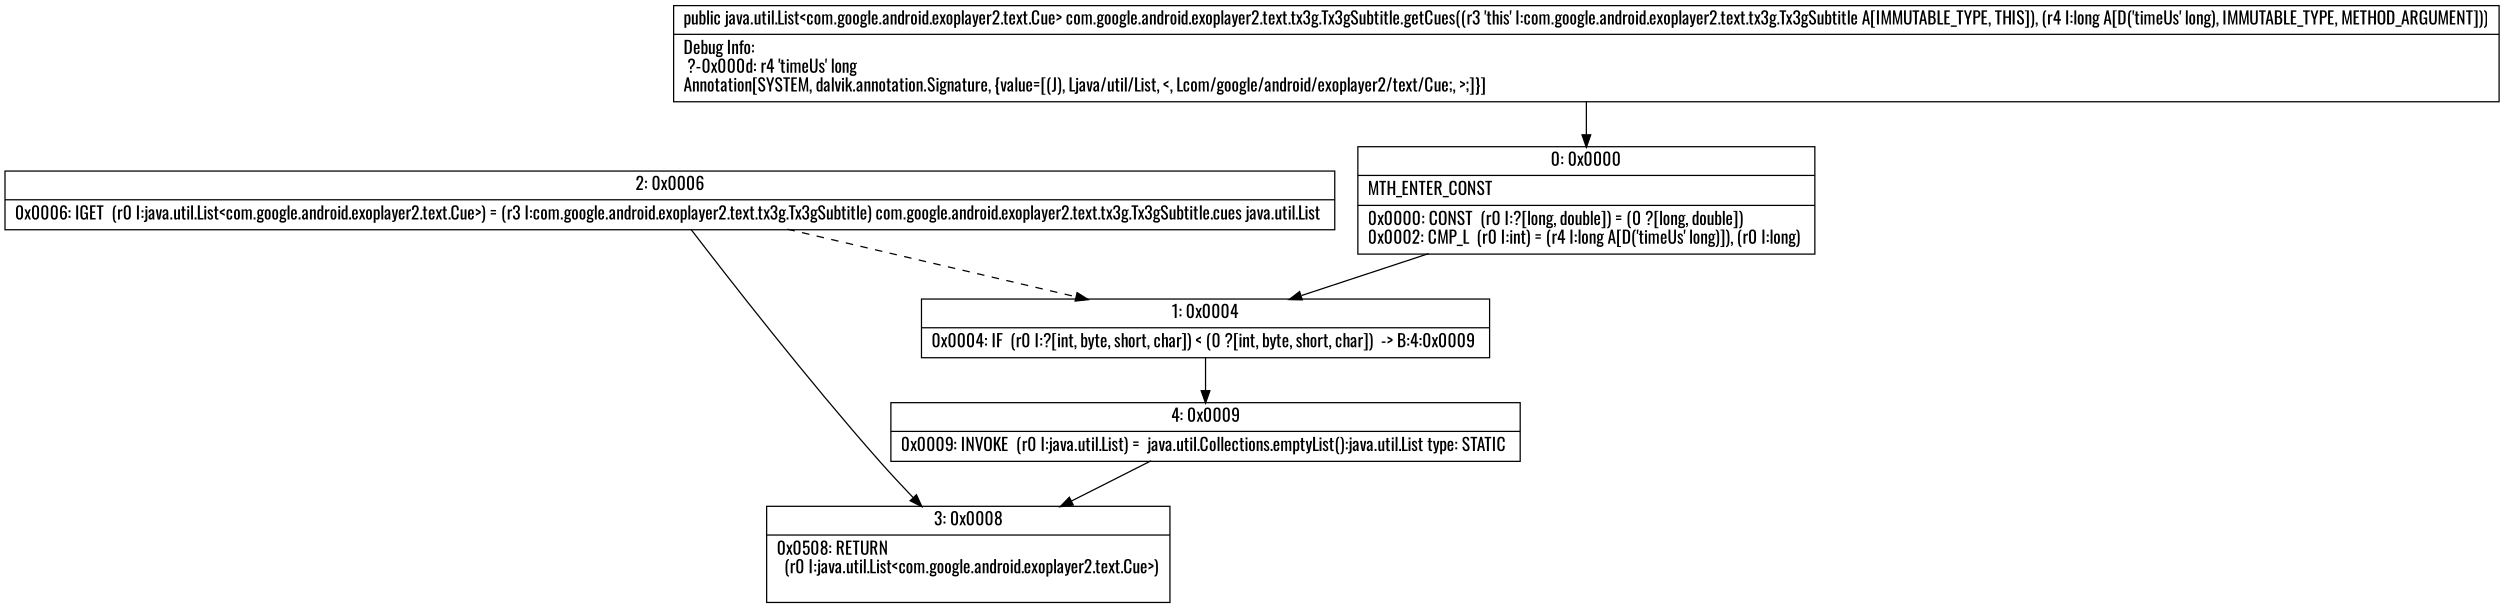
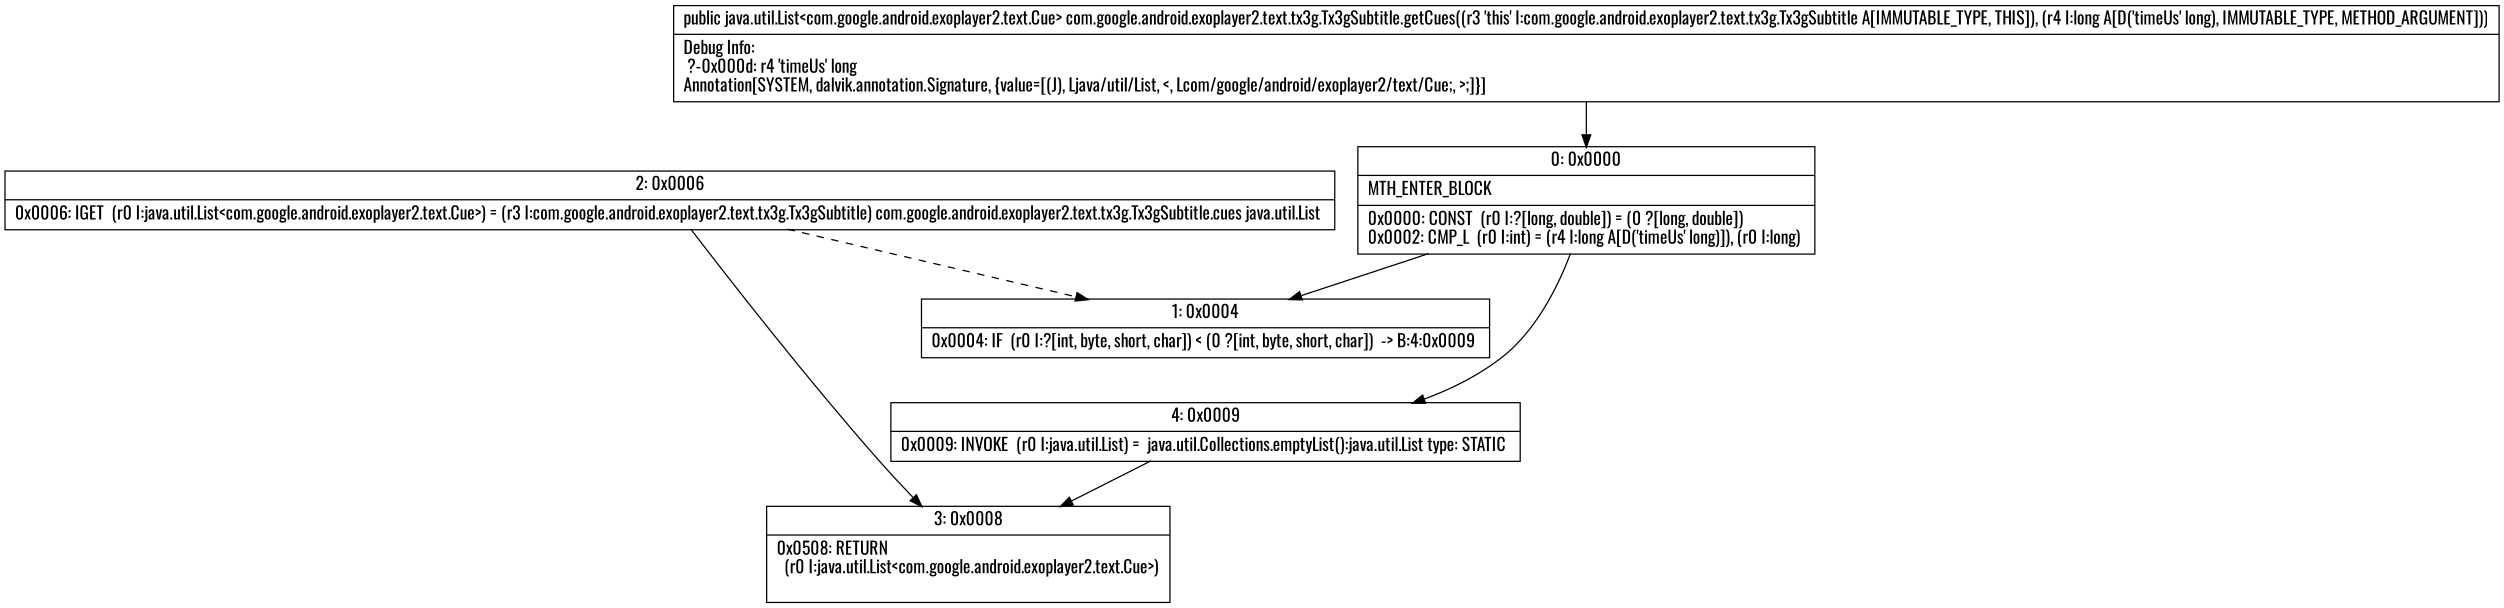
(1430, 190) -> (1430, 190)
(1206, 374) -> (1516, 345)
